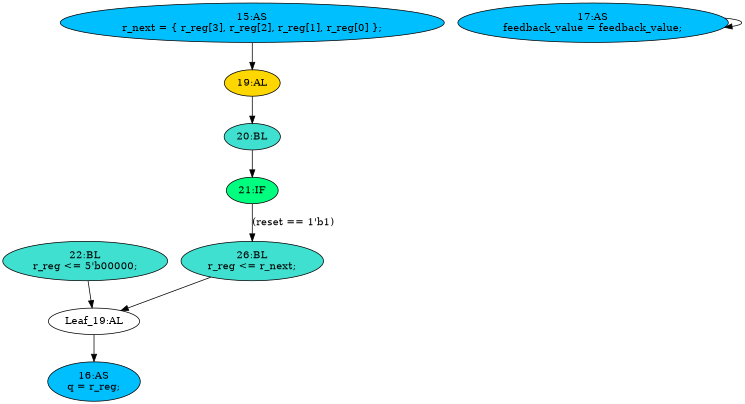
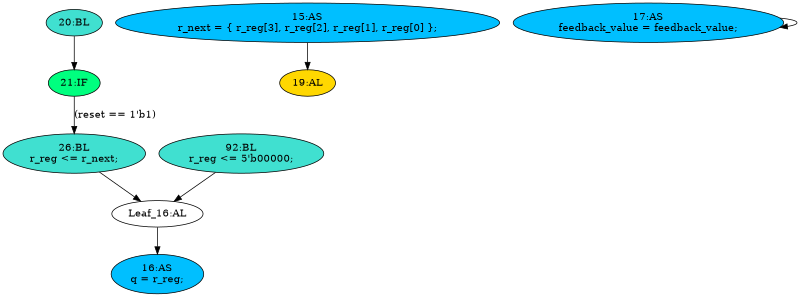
(252, 106) -> none
(85, 261) -> (241, 154)
(94, 321) -> (157, 214)
